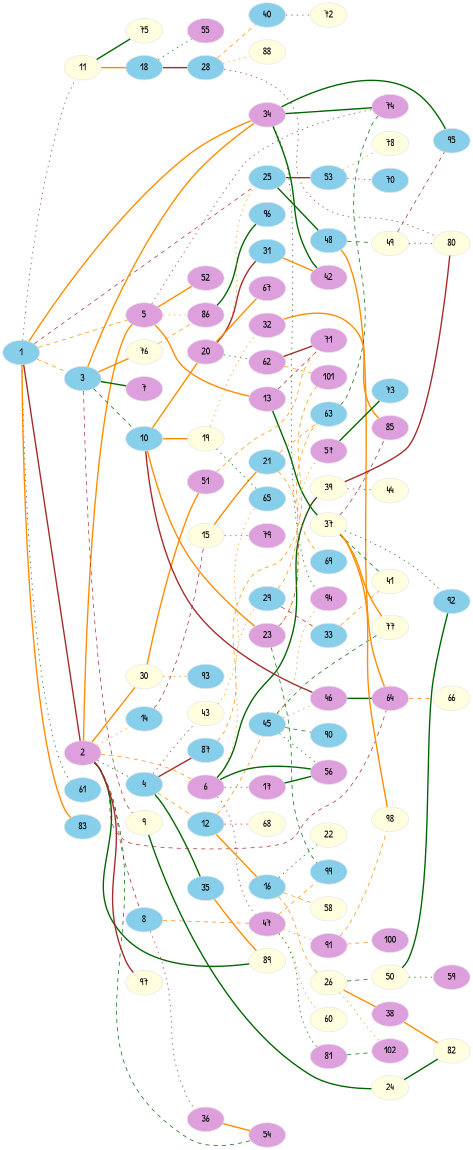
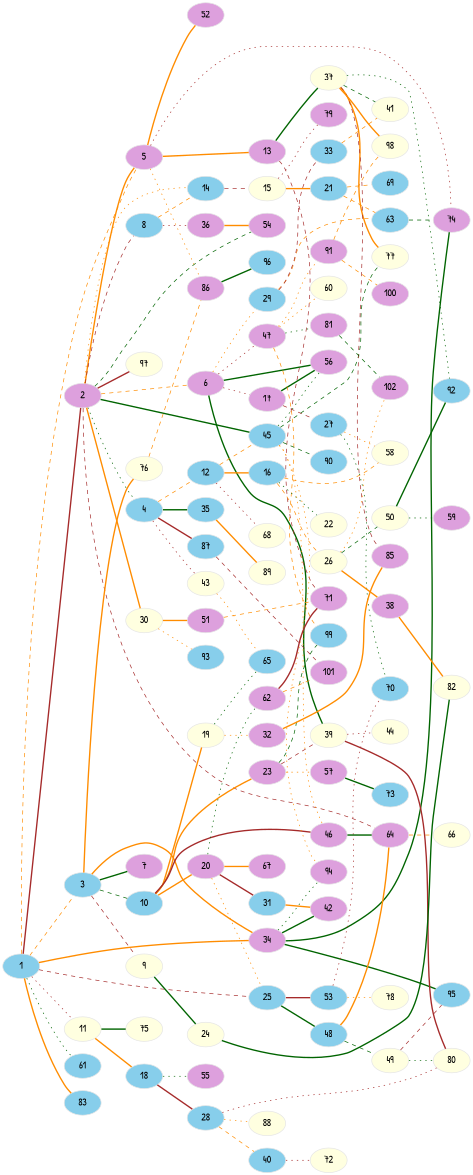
none -> (329, 425)
(270, 566) -> (262, 604)
(107, 908) -> (175, 416)
(206, 922) -> (175, 207)
